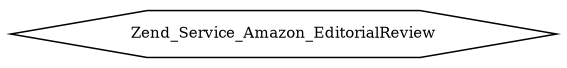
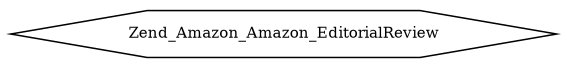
(284, 34) -> (284, 34)
